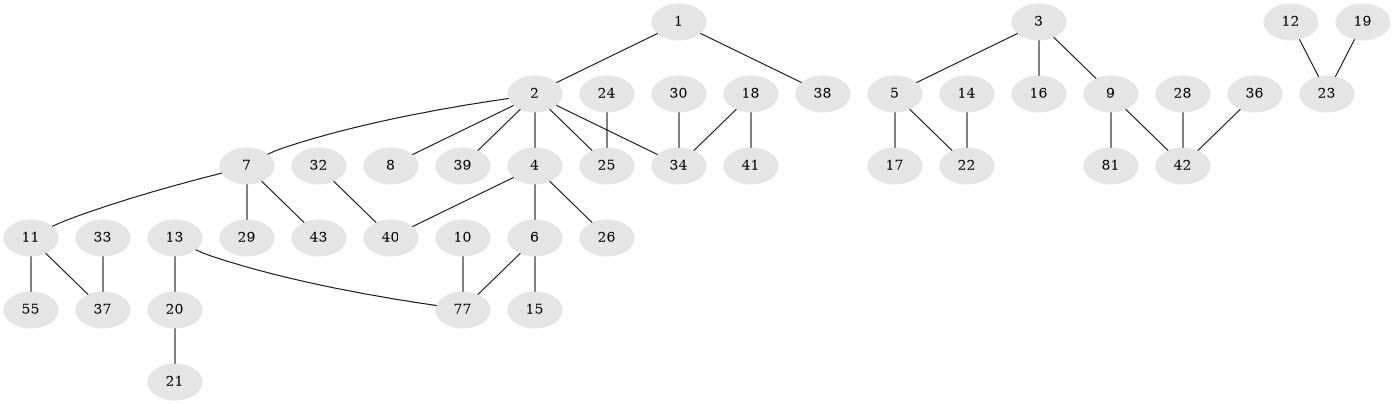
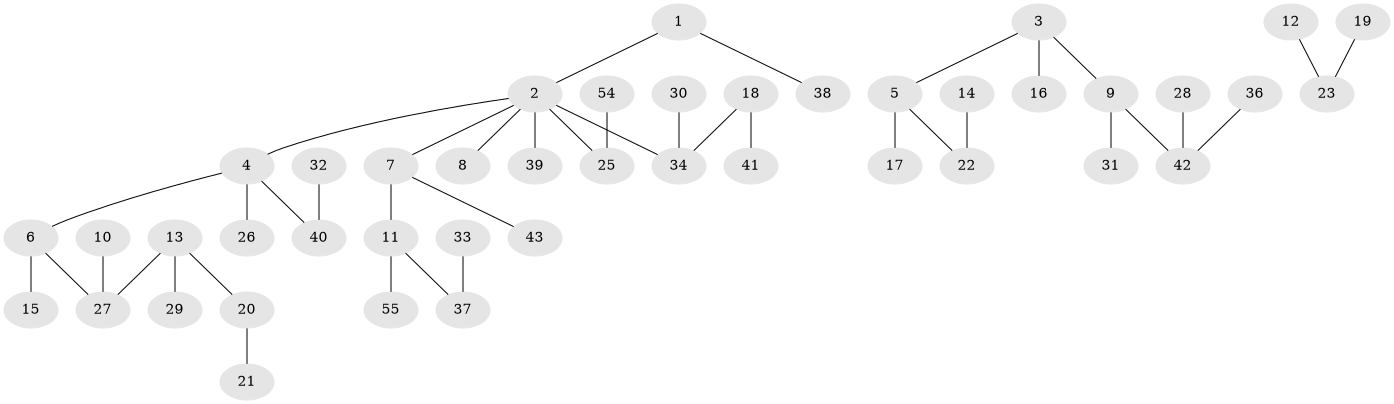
(607, 94) -> (607, 94)
(1111, 166) -> (1111, 166)
(247, 202) -> (175, 274)
(463, 310) -> (103, 310)
